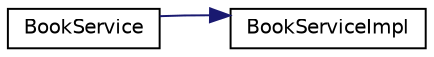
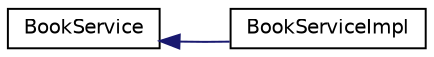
(185, 15) -> (205, 42)
